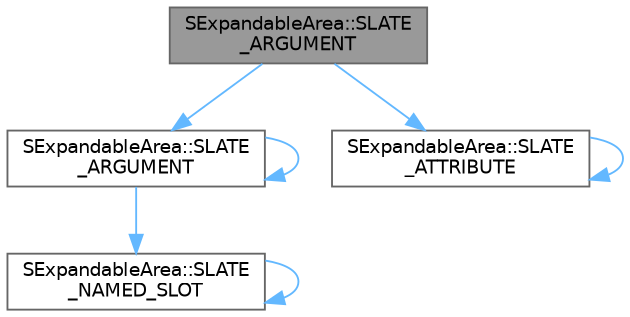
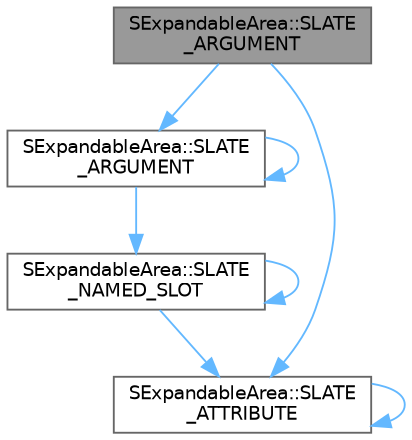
none -> (183, 336)
